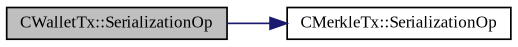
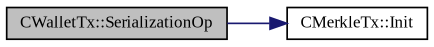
(399, 23) -> (357, 23)
